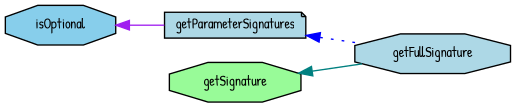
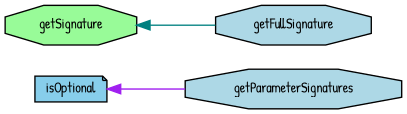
(61, 25) -> (71, 89)
(235, 25) -> (293, 89)
(341, 40) -> none
